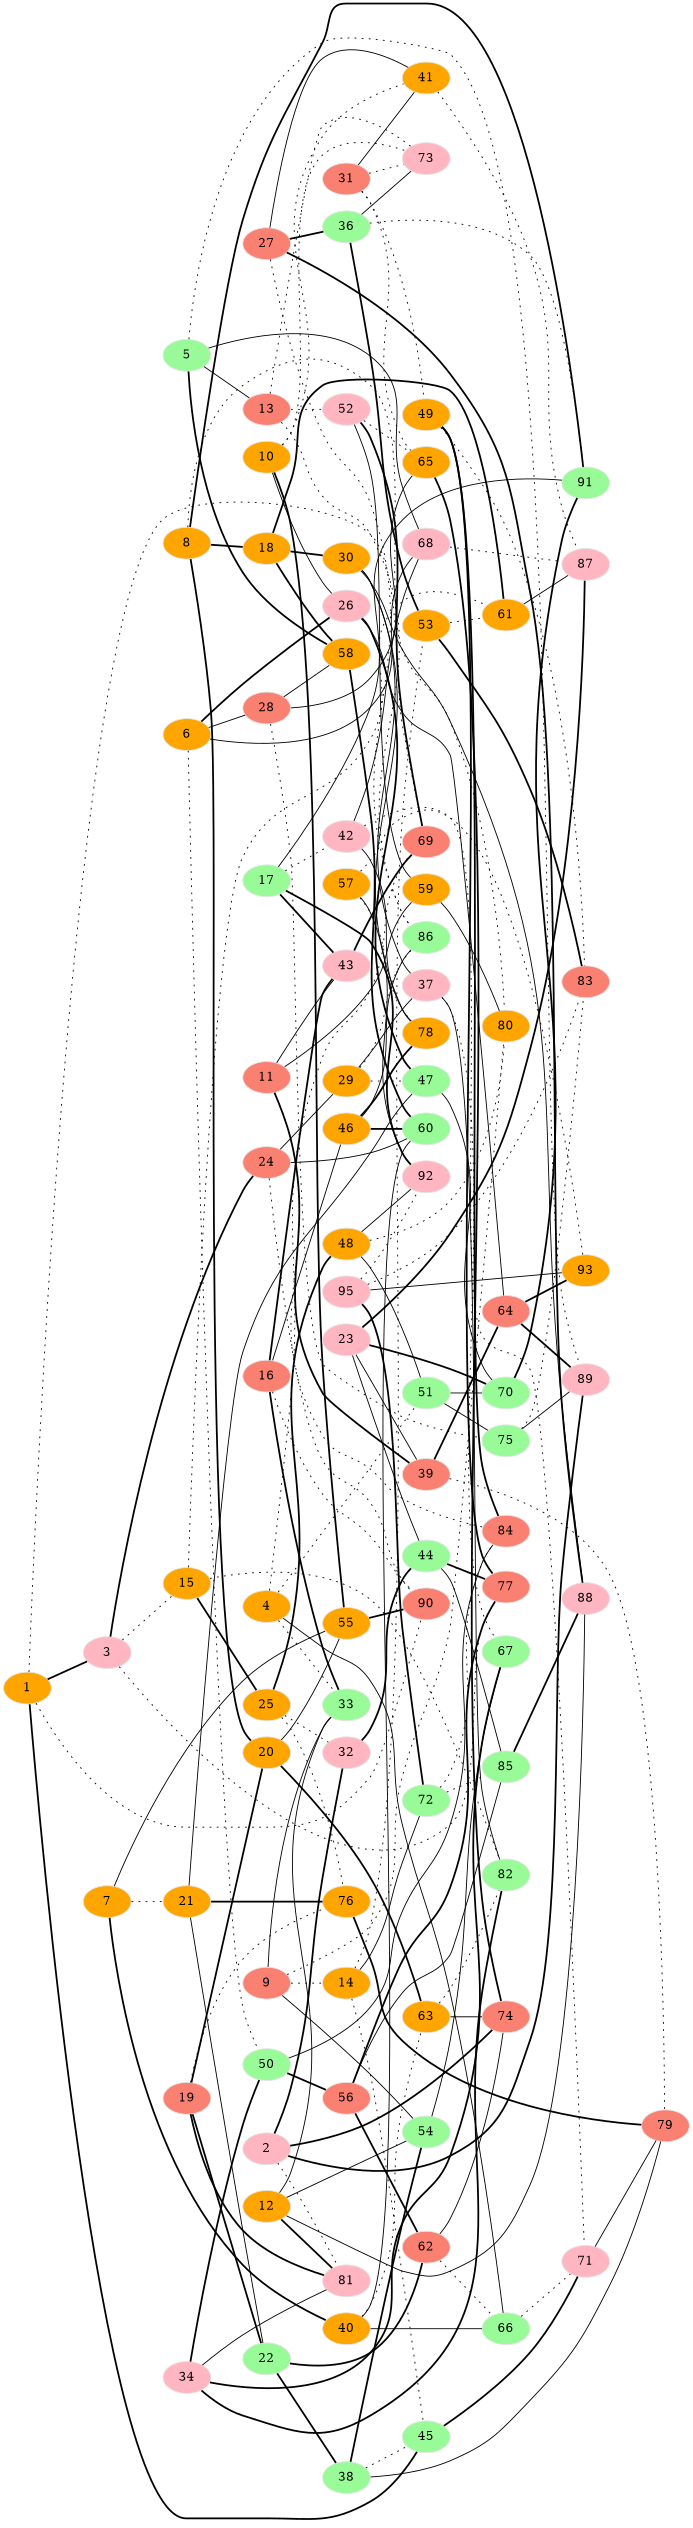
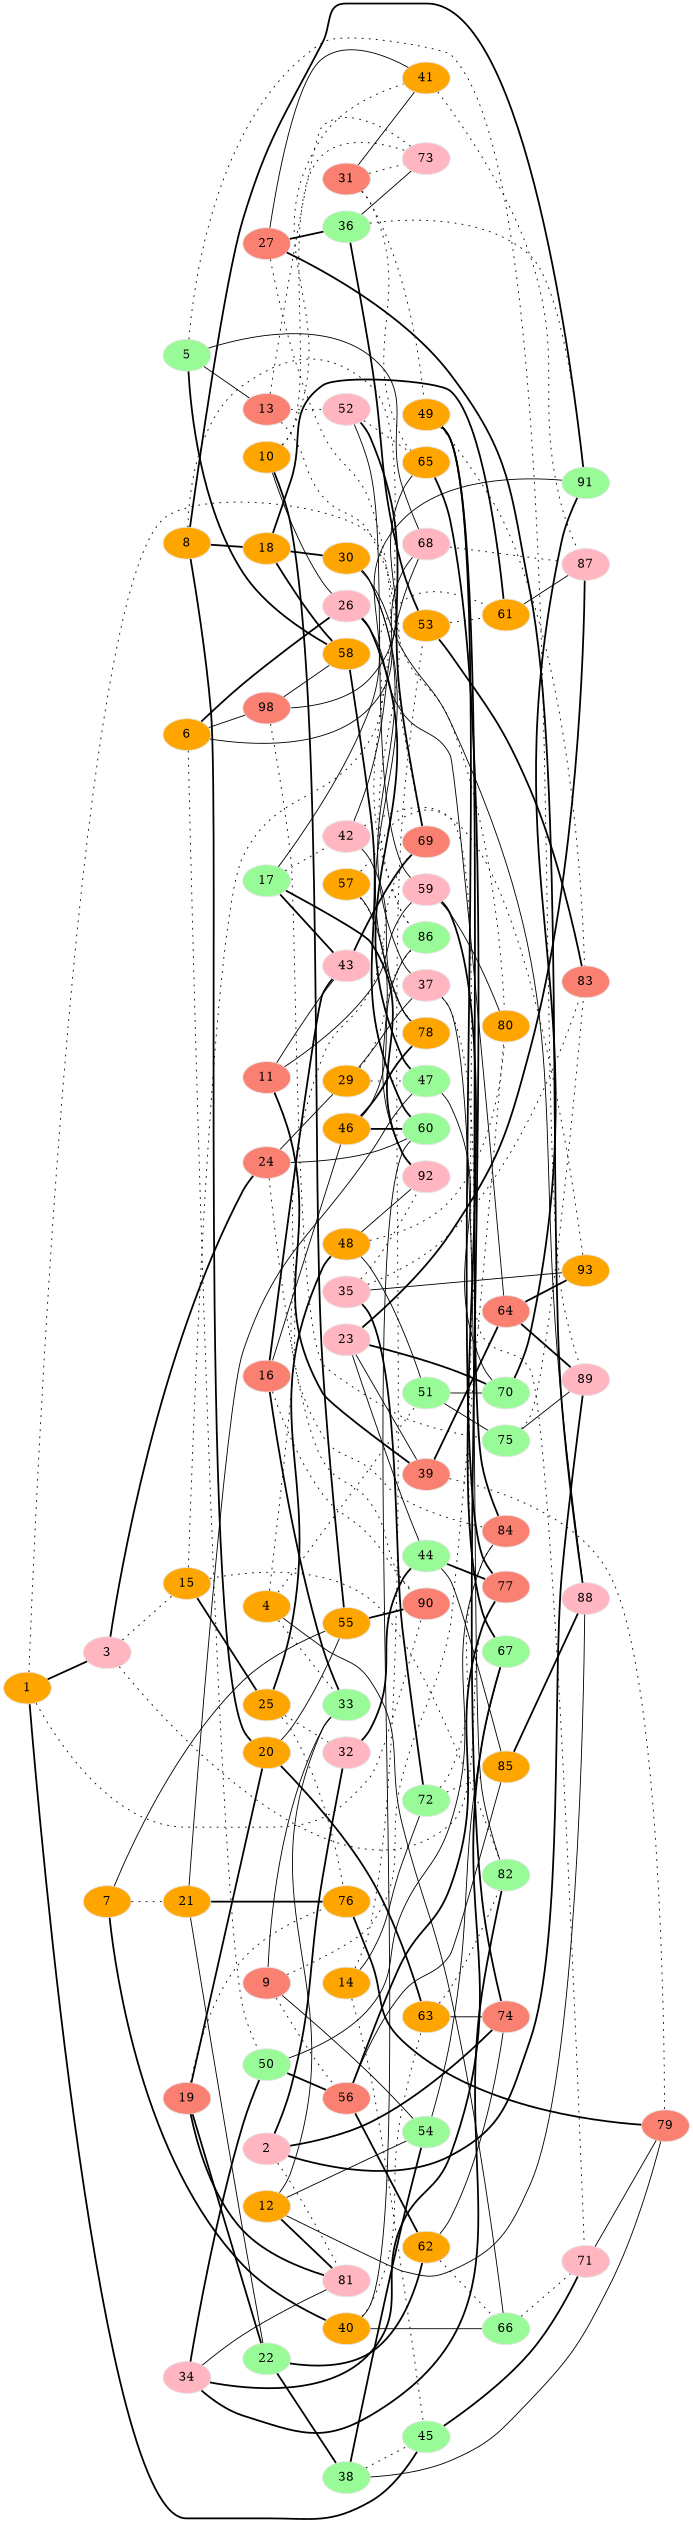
(267, 708) -> (267, 708)
(426, 890) -> (426, 890)
none -> (473, 1269)
(346, 1292) -> (346, 1292)
(506, 1767) -> (506, 1767)
(300, 1983) -> (297, 2031)
(426, 2247) -> (426, 2247)
